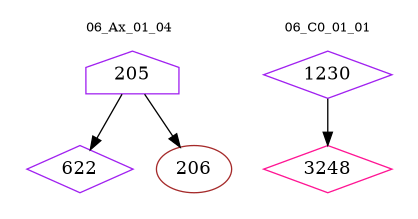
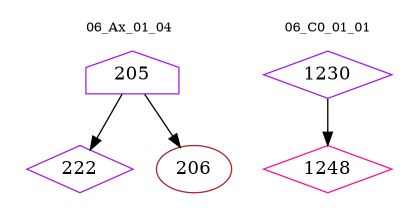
(80, 169) -> (80, 169)
(328, 169) -> (328, 169)
